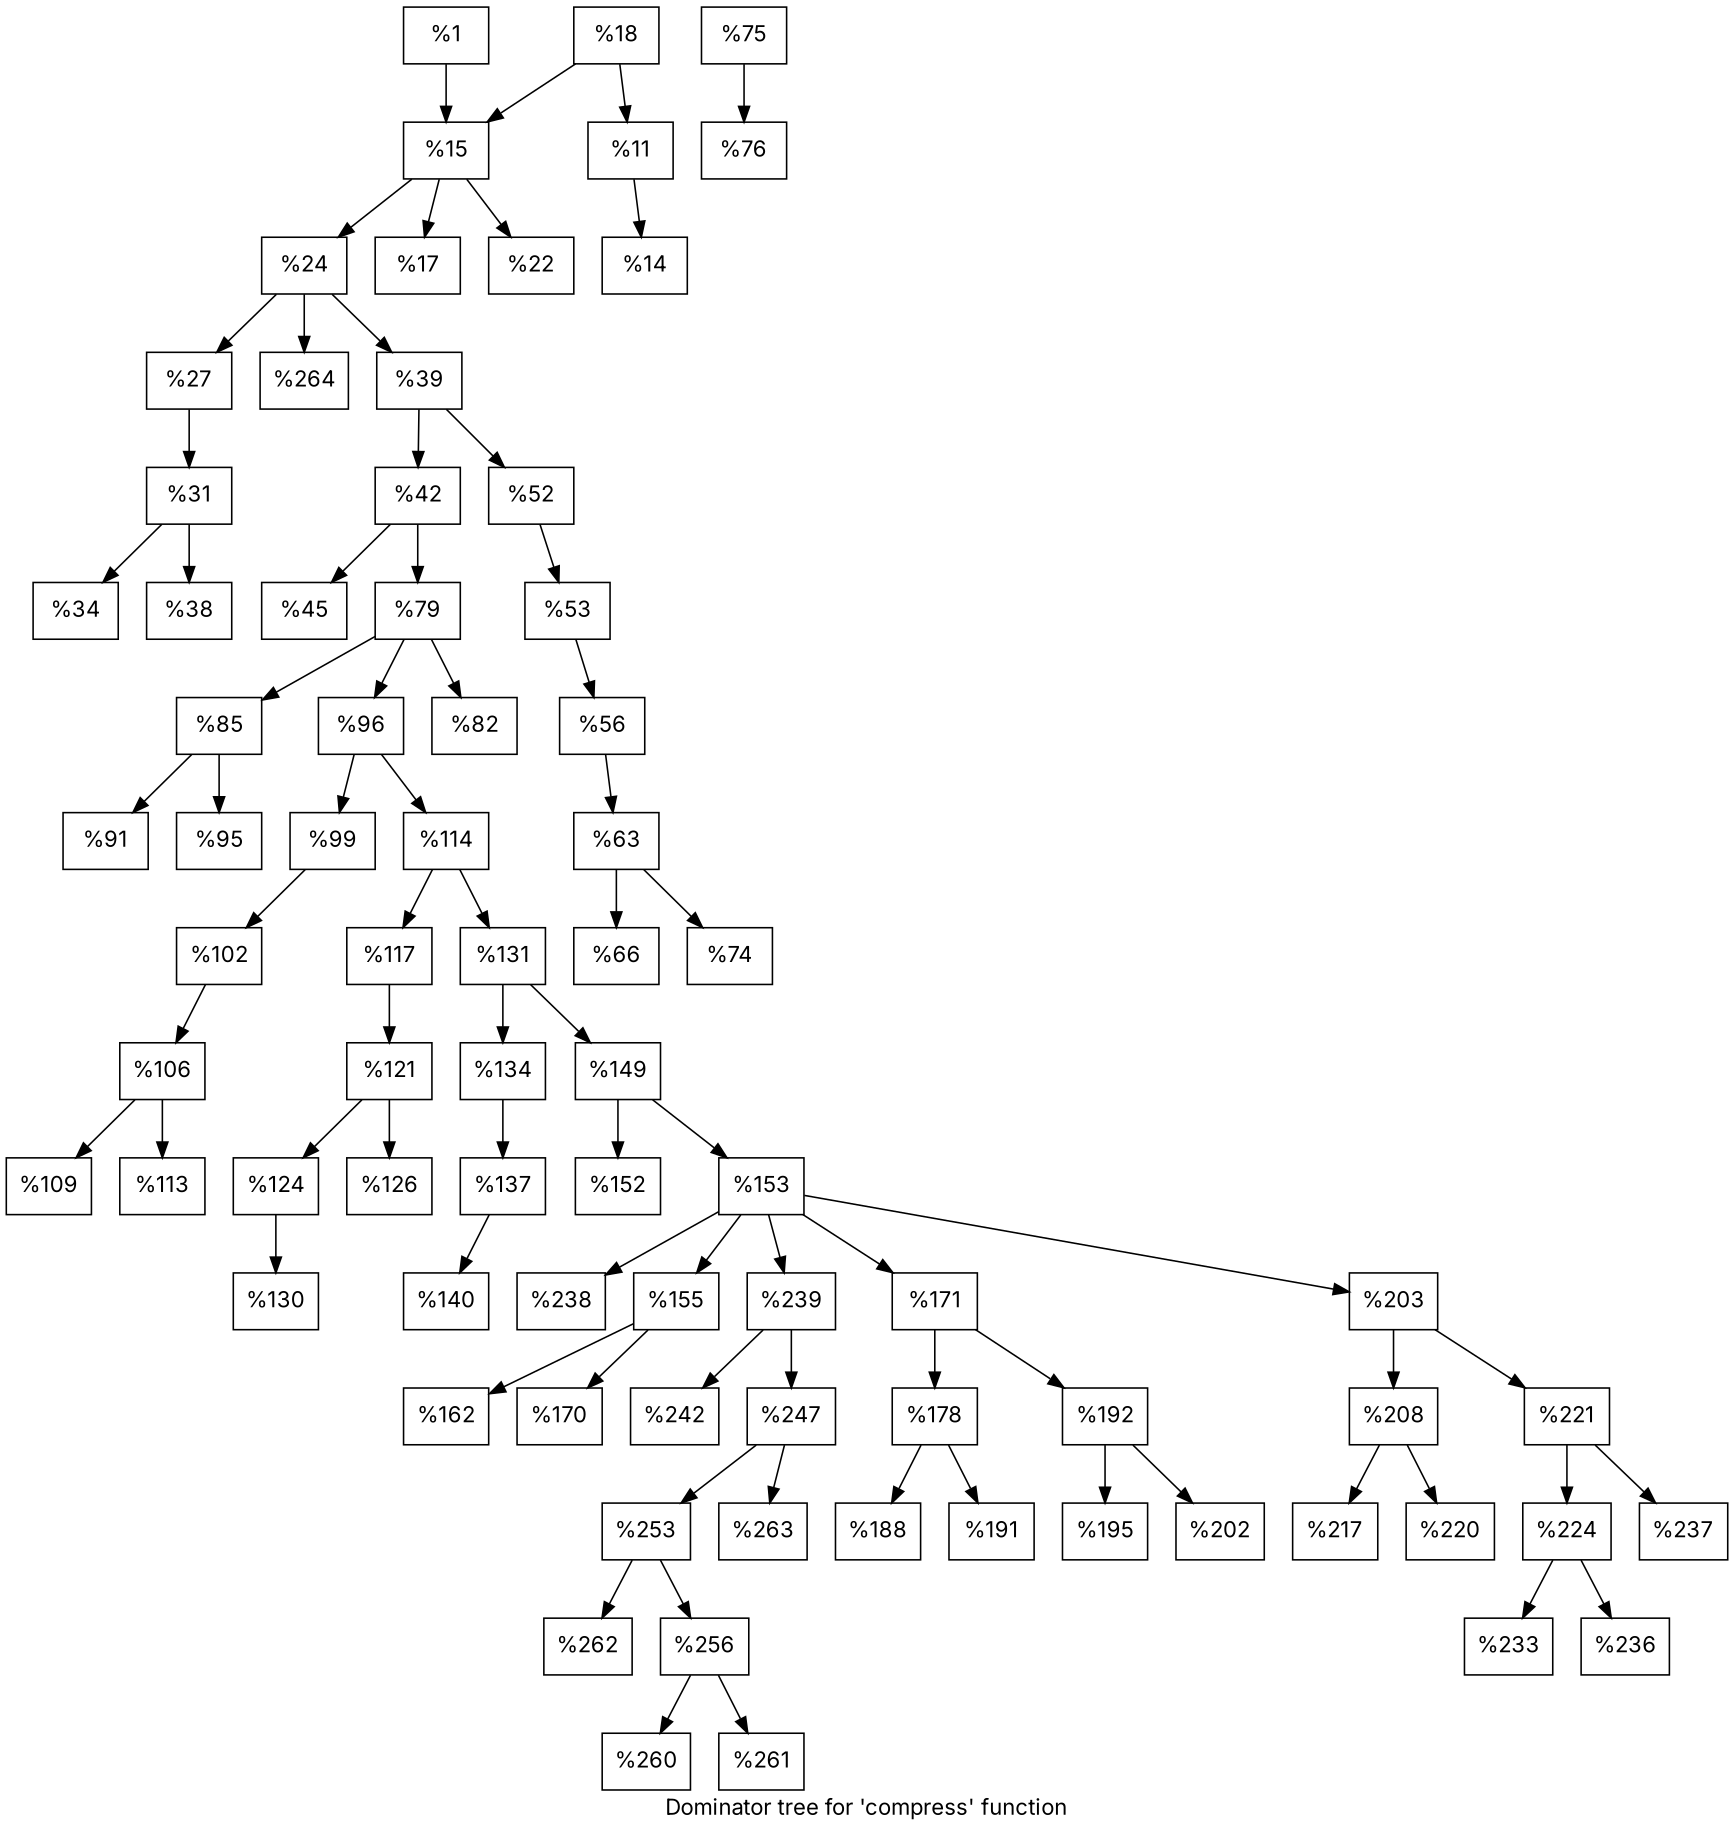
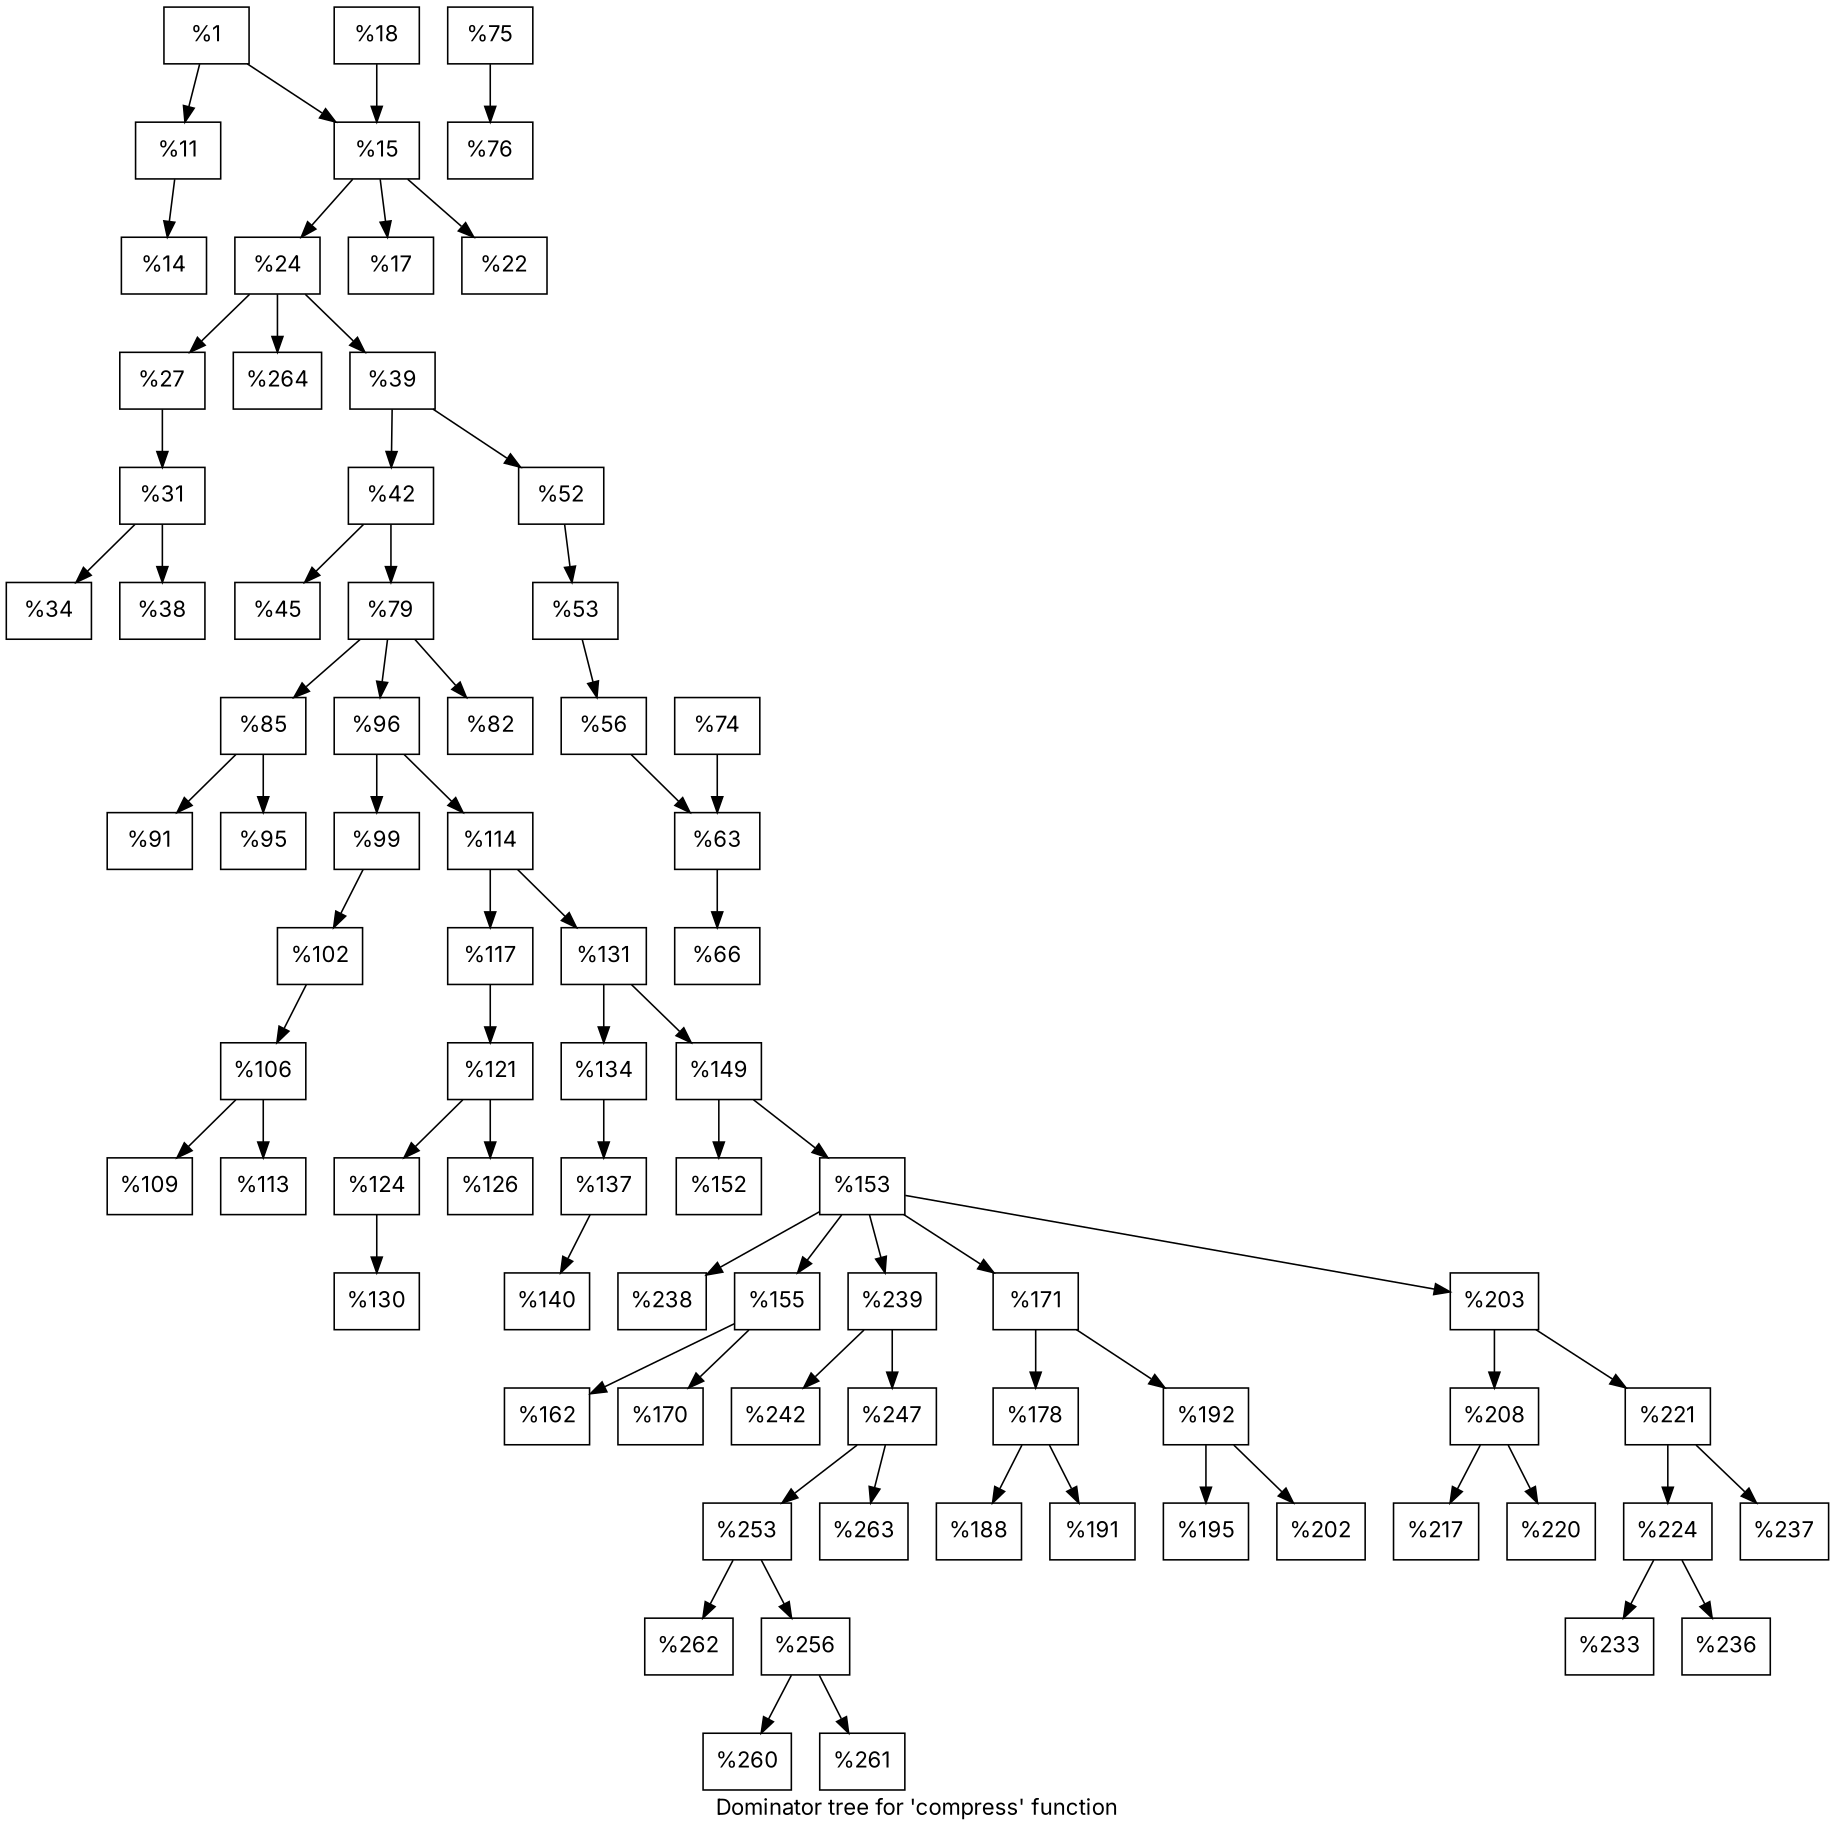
(622, 85) -> (194, 85)
(668, 893) -> (717, 776)
